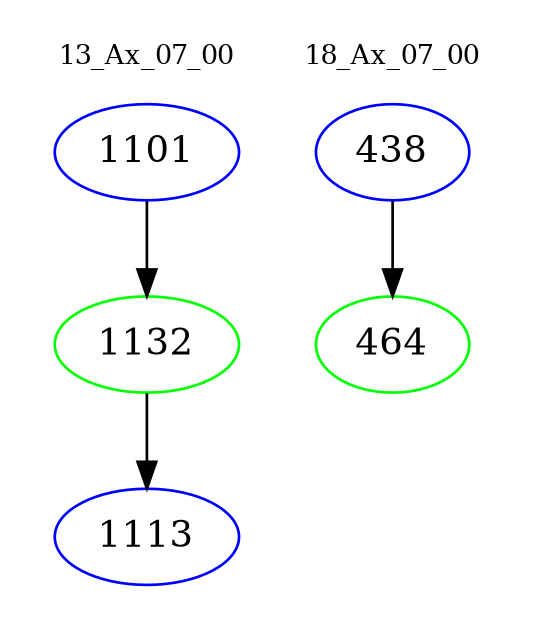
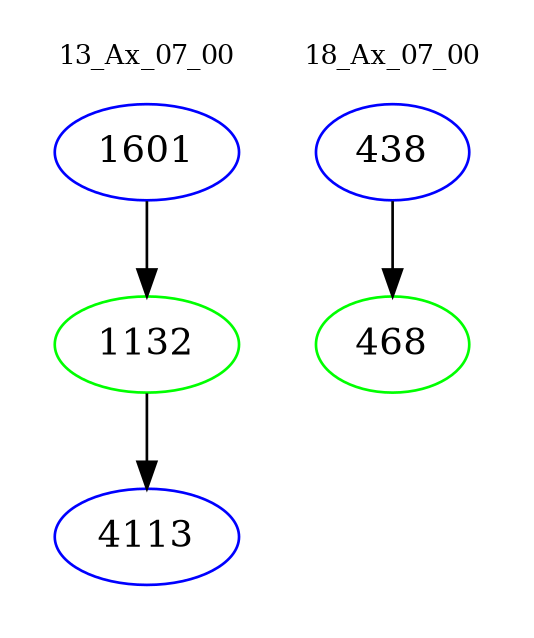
(147, 152) -> (147, 152)
(393, 345) -> (393, 345)
(147, 537) -> (147, 537)
